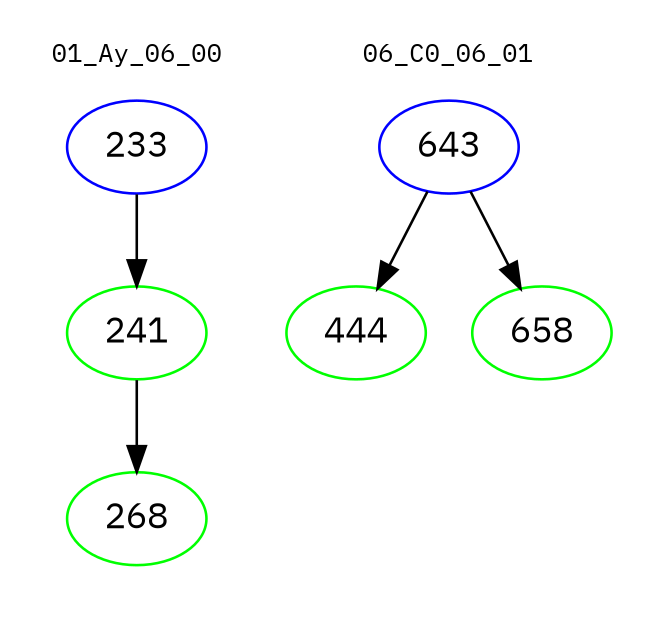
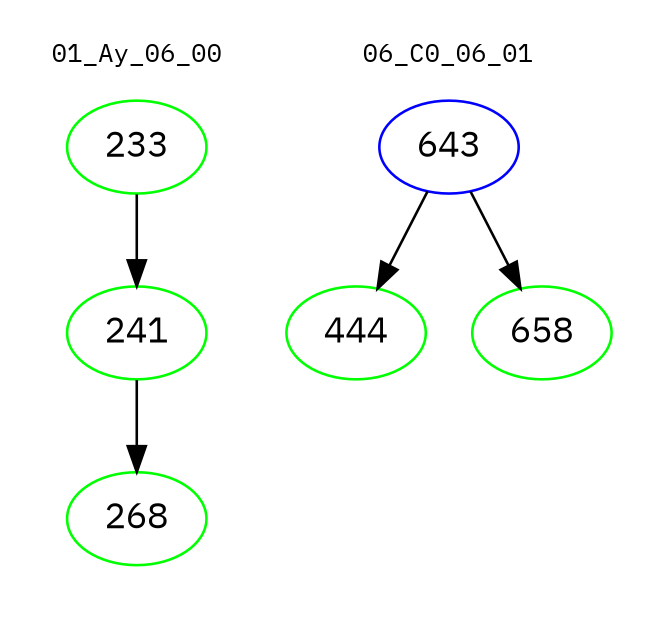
(137, 147) -> (137, 147)
